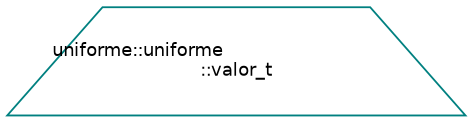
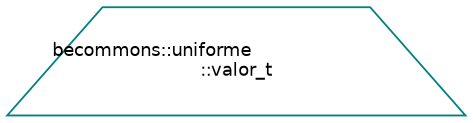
(236, 61) -> (236, 61)
